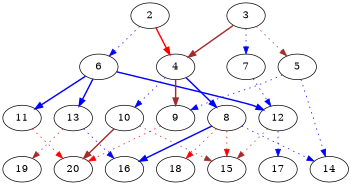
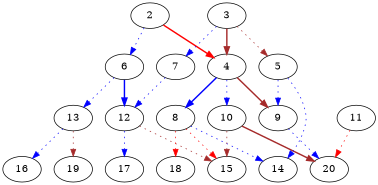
(88, 89) -> (101, 90)
(63, 91) -> none
(181, 141) -> none
(128, 142) -> (304, 144)
